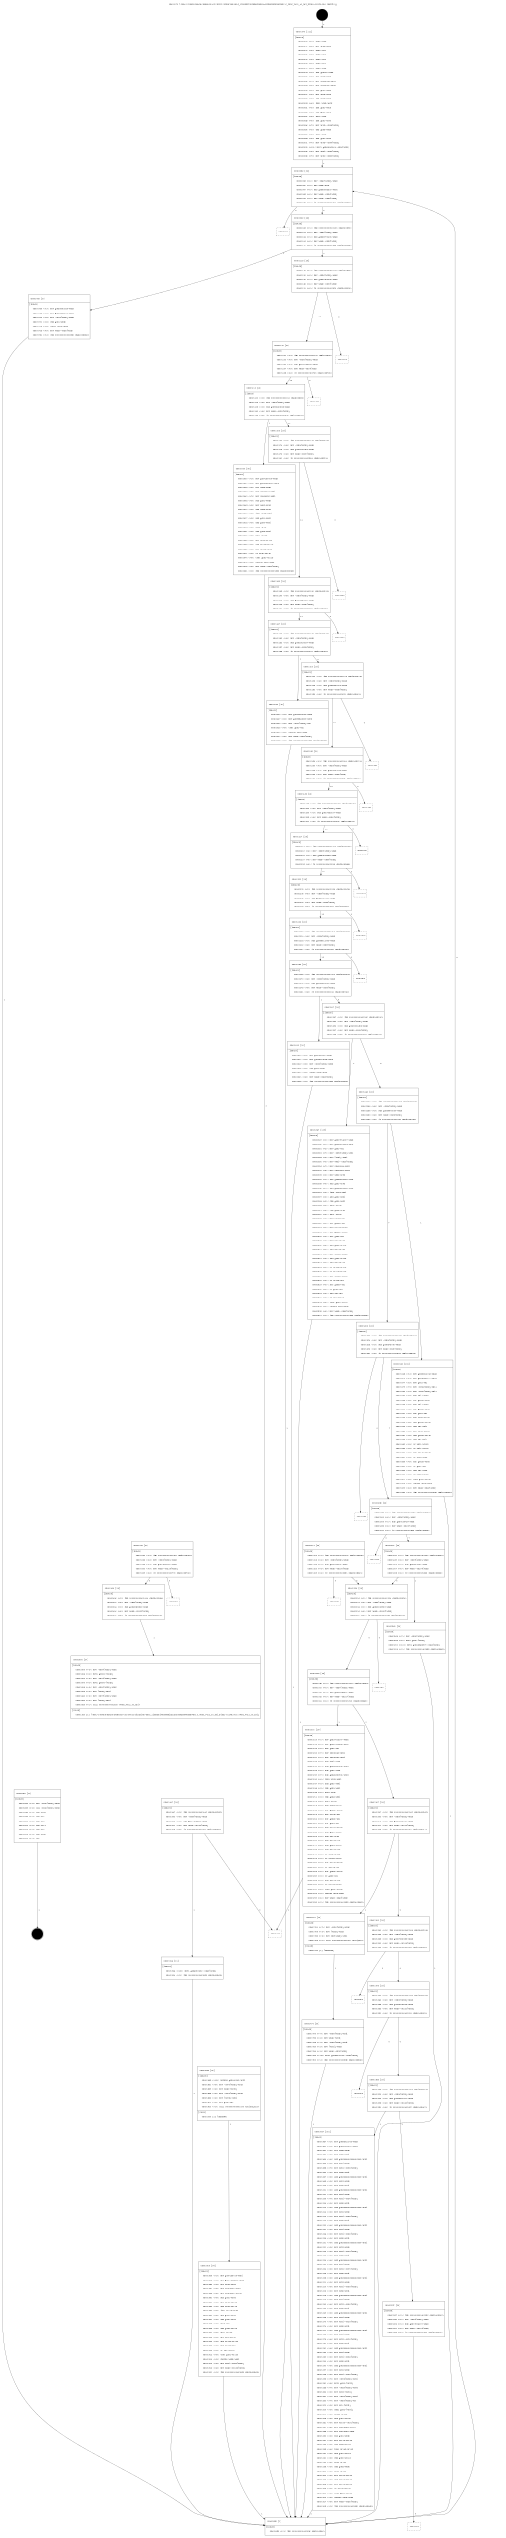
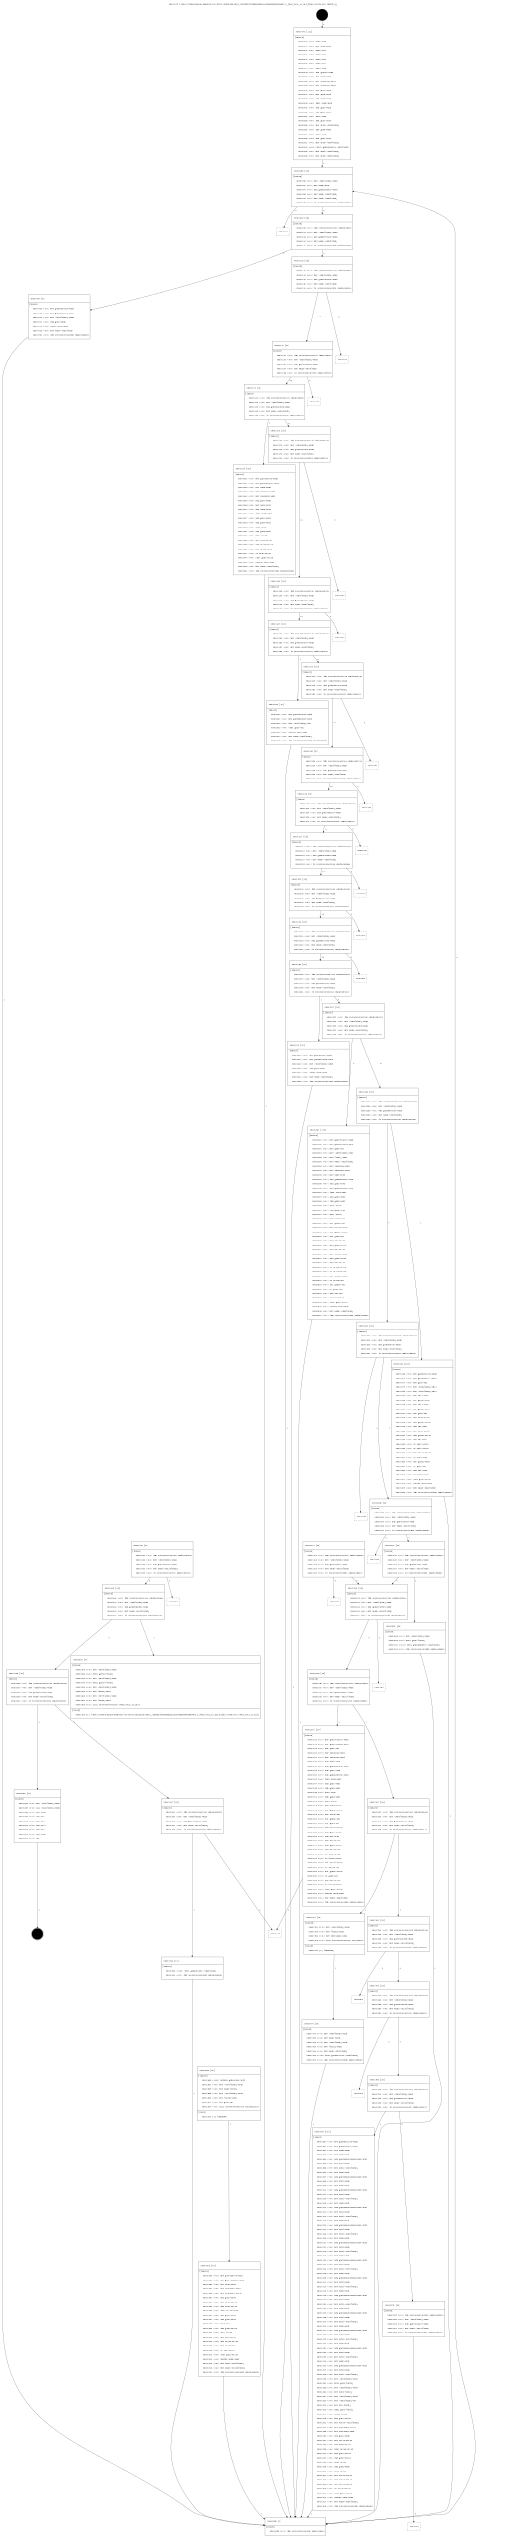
none -> (37, 1687)
